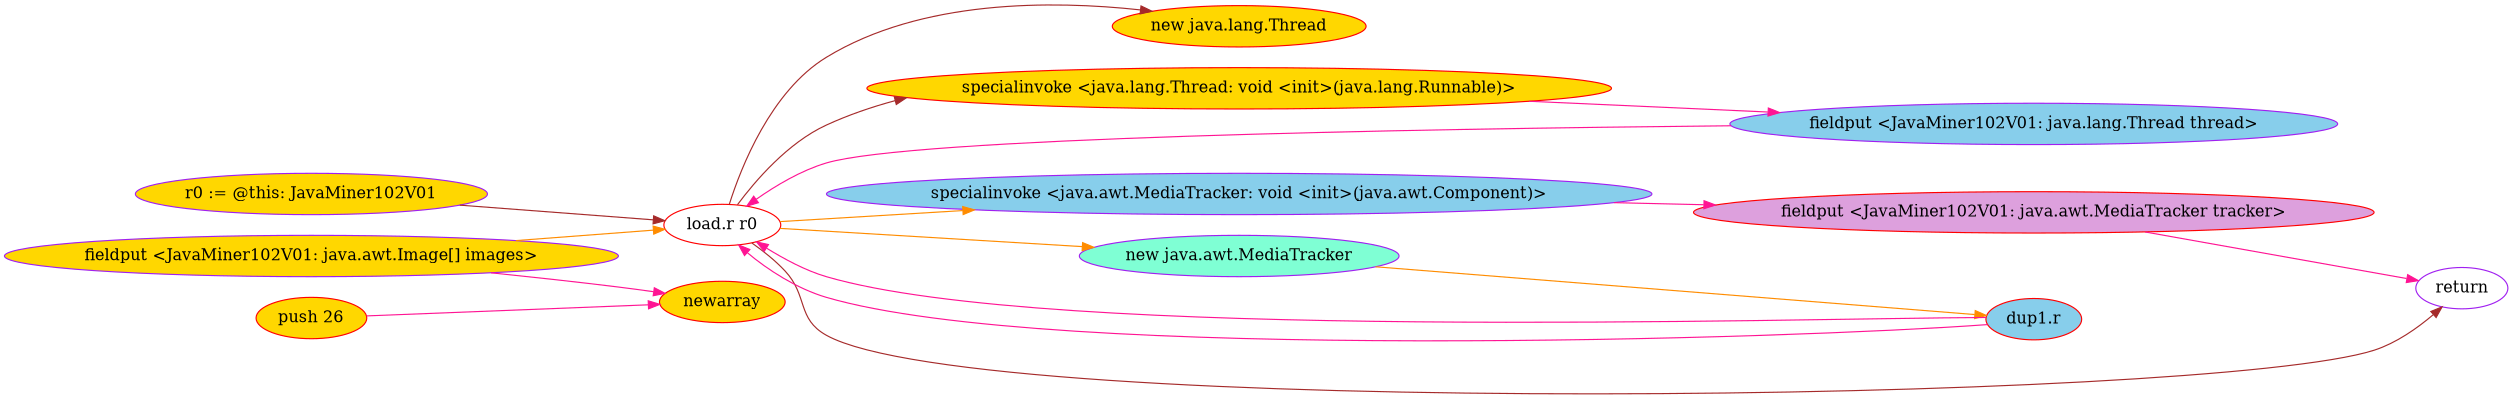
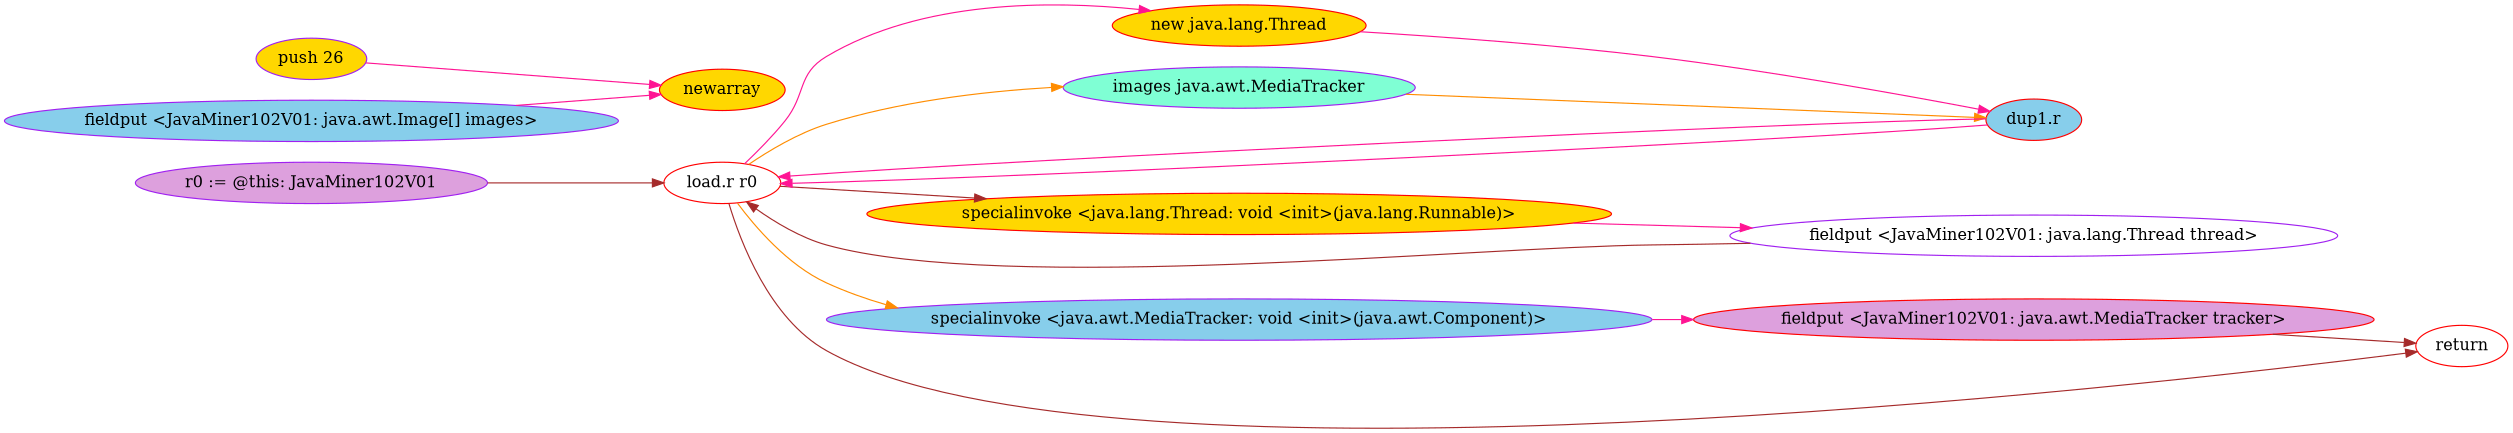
(892, 28) -> (911, 22)
none -> (1671, 59)
(2034, 124) -> (2034, 236)
(1238, 135) -> (1248, 264)
(311, 194) -> (311, 183)
(584, 235) -> none
(2276, 255) -> (2338, 338)
(311, 256) -> (311, 121)
(1239, 256) -> (1239, 88)
(2462, 288) -> (2462, 346)
(311, 318) -> (311, 59)
